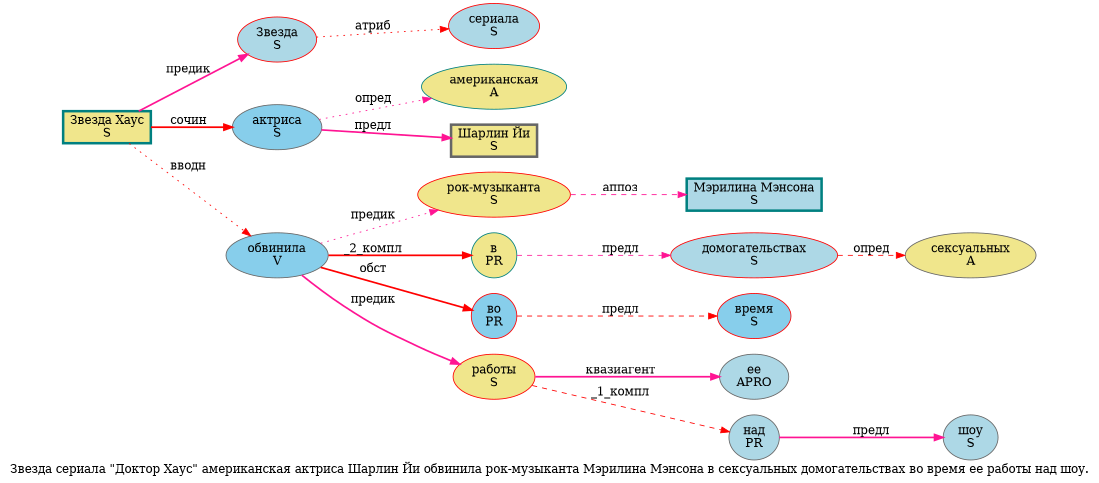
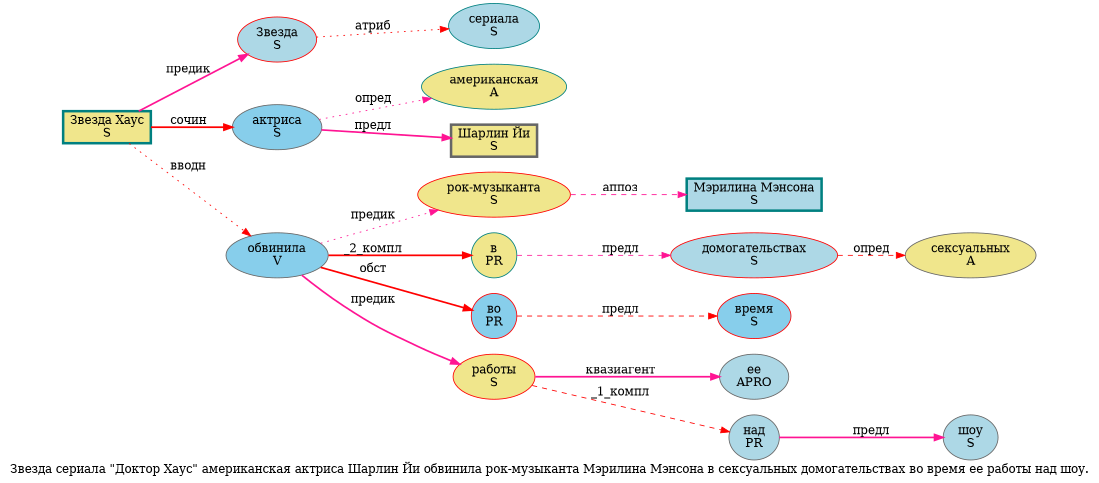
(494, 26) -> (494, 26)
